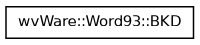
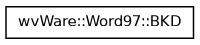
(100, 22) -> (100, 22)
